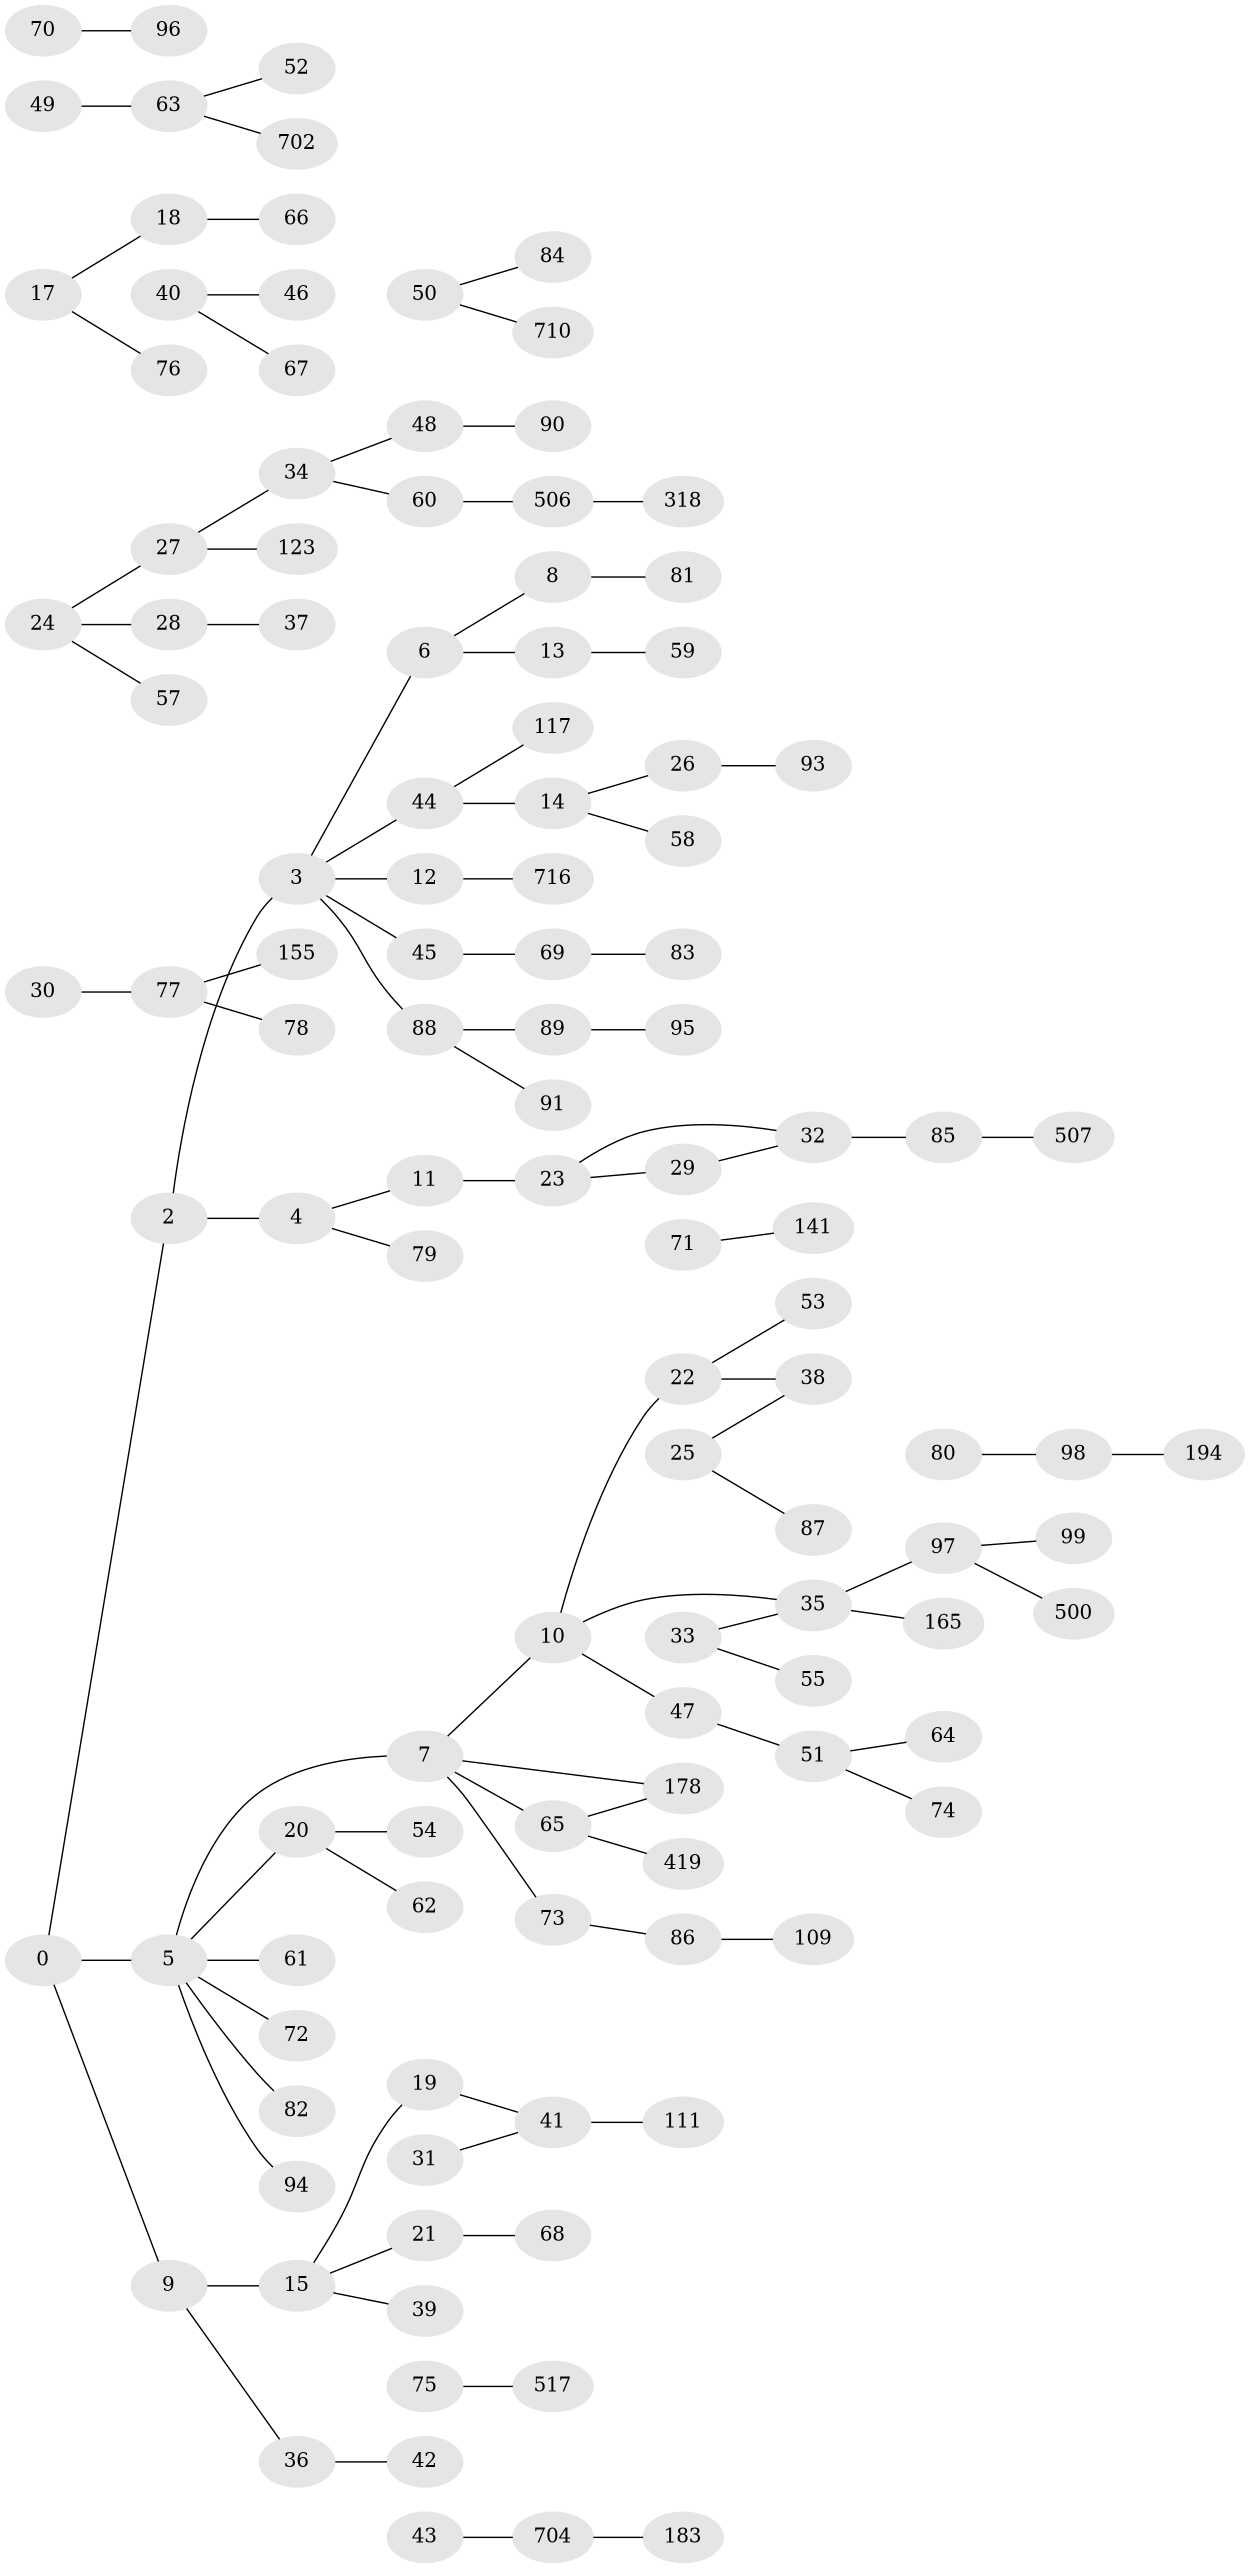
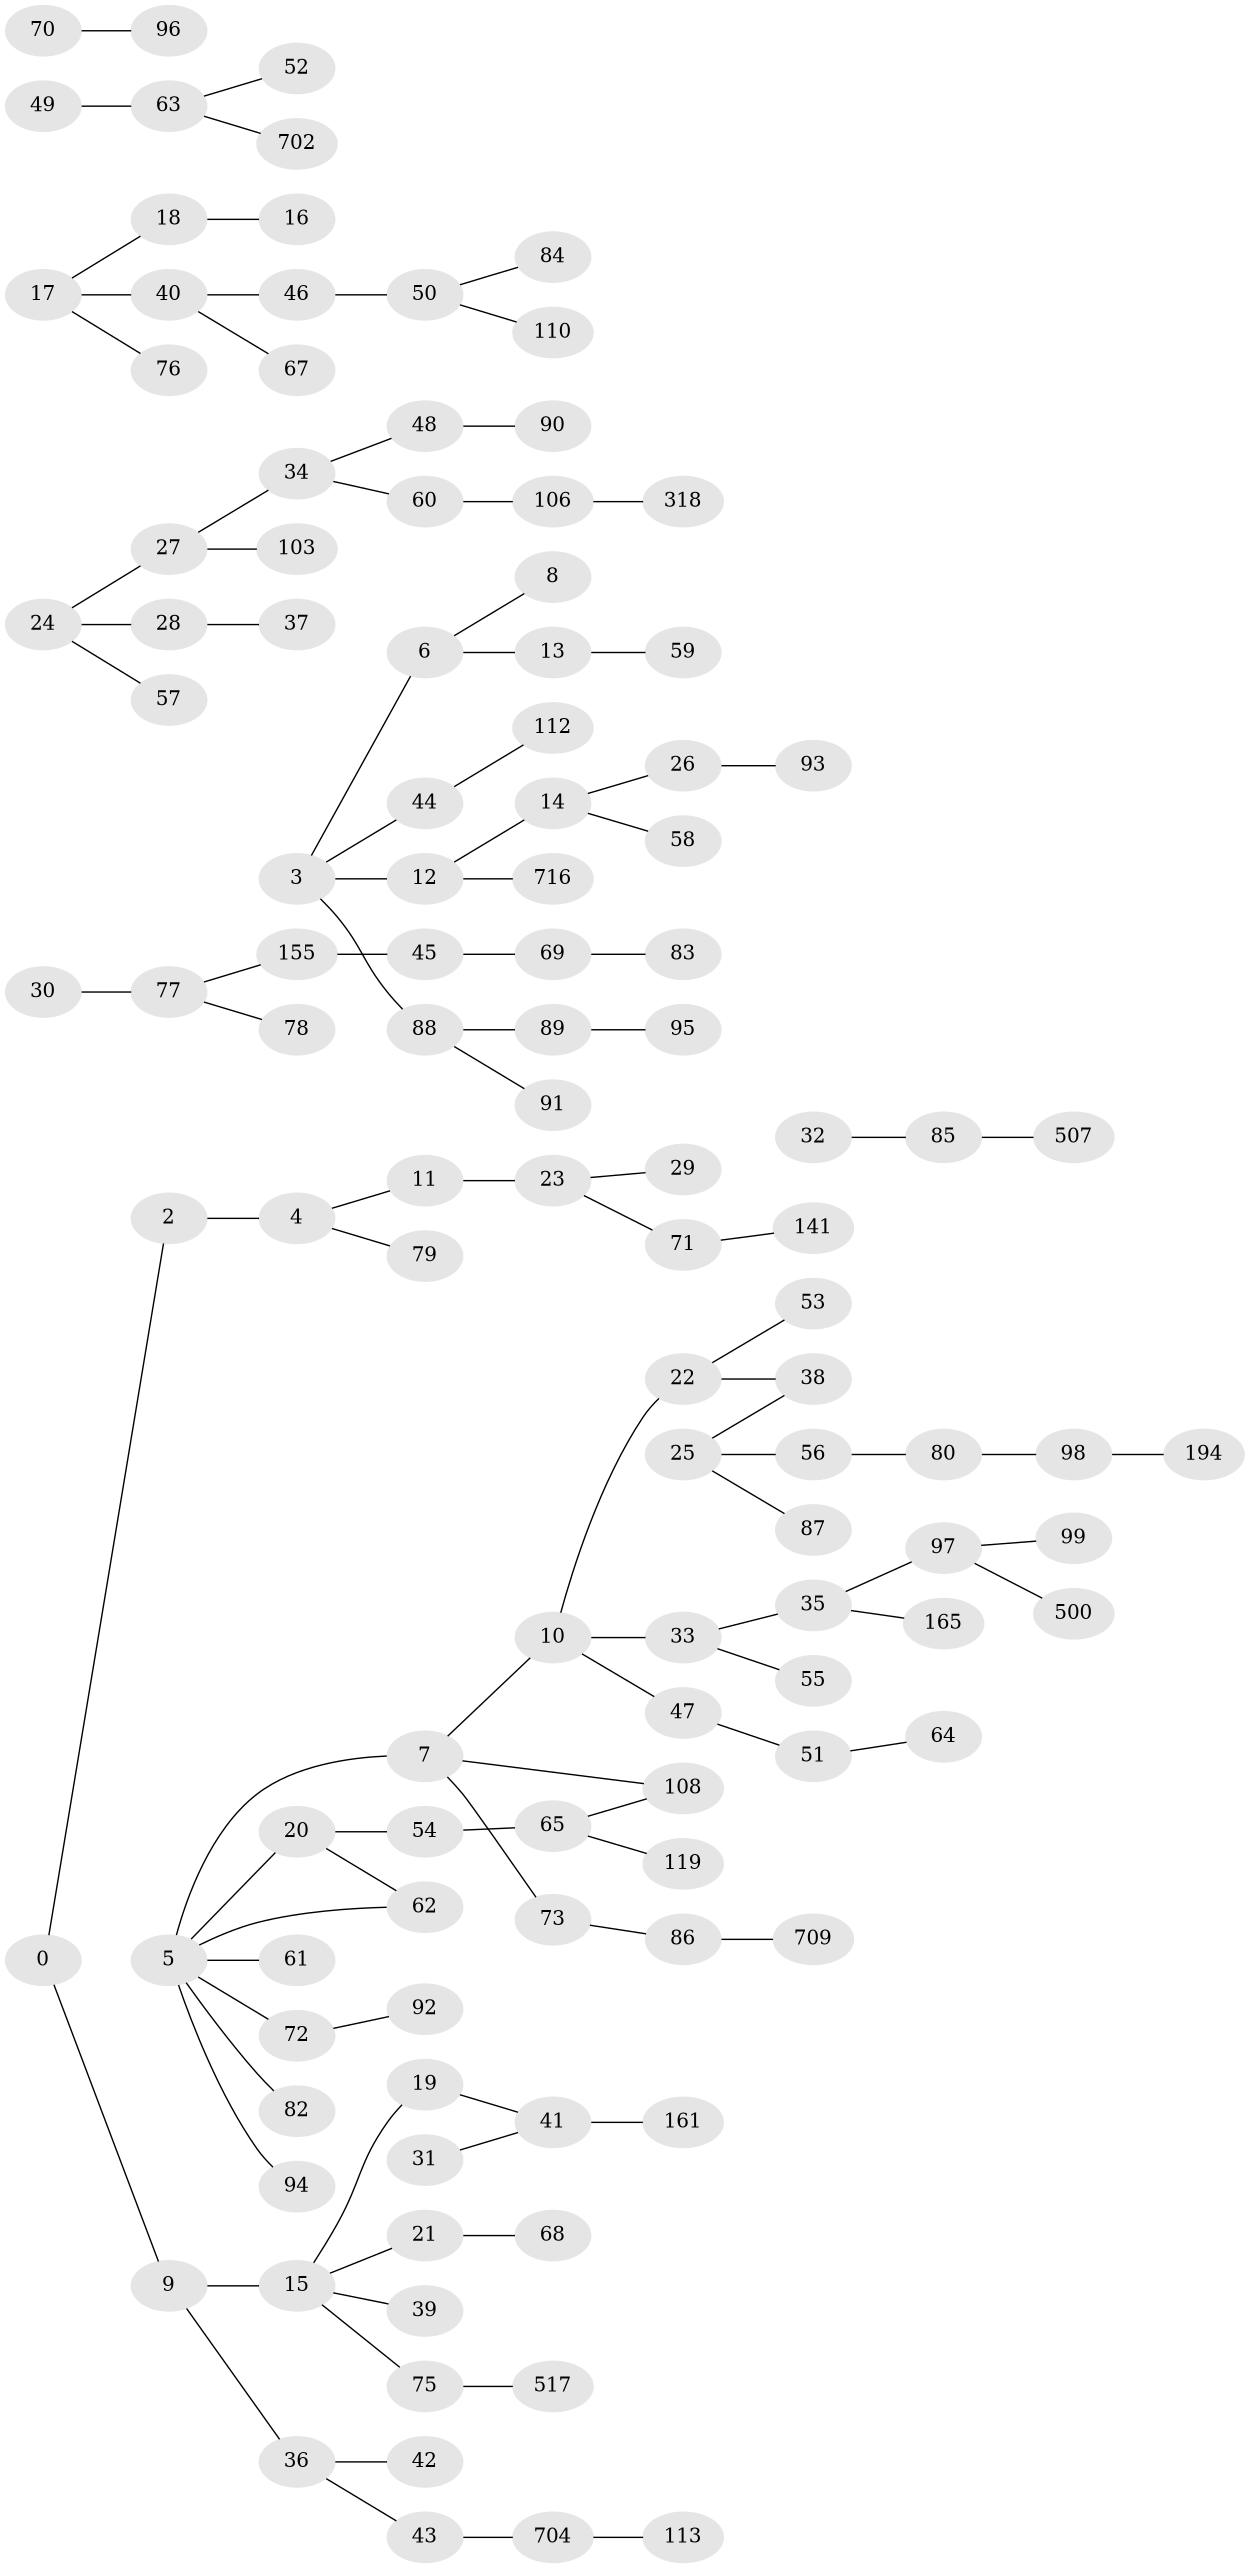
(297, 219) -> (297, 219)
none -> (106, 295)
none -> (361, 295)
(553, 333) -> (553, 333)
(553, 502) -> (553, 502)
(297, 549) -> (297, 549)
(683, 577) -> none
(553, 728) -> (553, 728)
(489, 803) -> (489, 841)
(361, 917) -> (352, 954)
(206, 1039) -> none
(674, 1126) -> (618, 1213)
(748, 1153) -> none
none -> (813, 1455)
(678, 1595) -> (618, 1638)
(683, 1788) -> (683, 1788)
(489, 1791) -> (498, 1829)
(944, 1812) -> none
(683, 1864) -> (683, 1864)
(813, 1939) -> (813, 1939)
(106, 1960) -> (291, 1916)
none -> (425, 2009)
(683, 2122) -> (683, 2122)
none -> (361, 2336)
none -> (361, 2500)
(683, 2537) -> (683, 2537)
